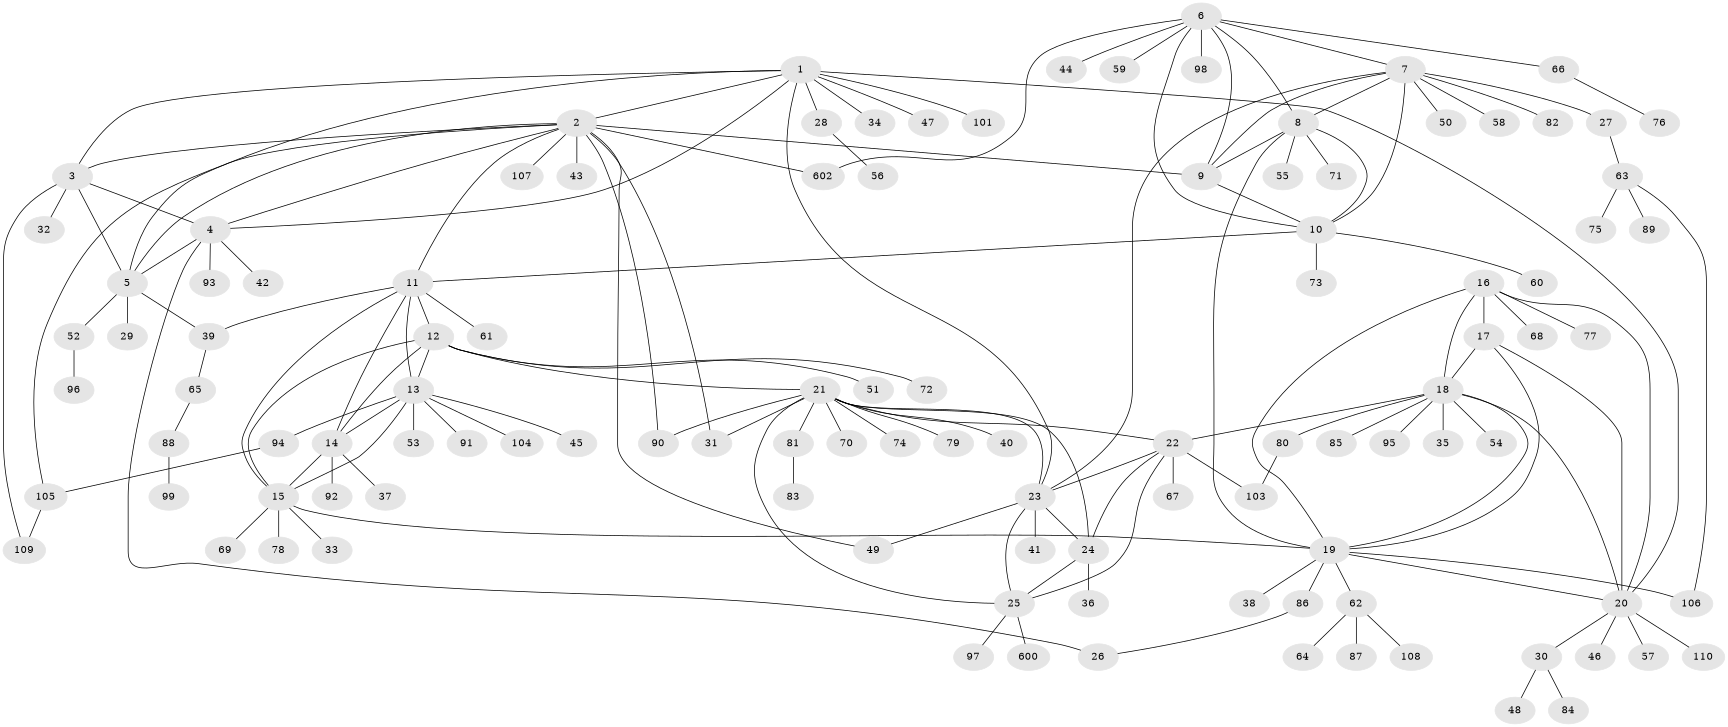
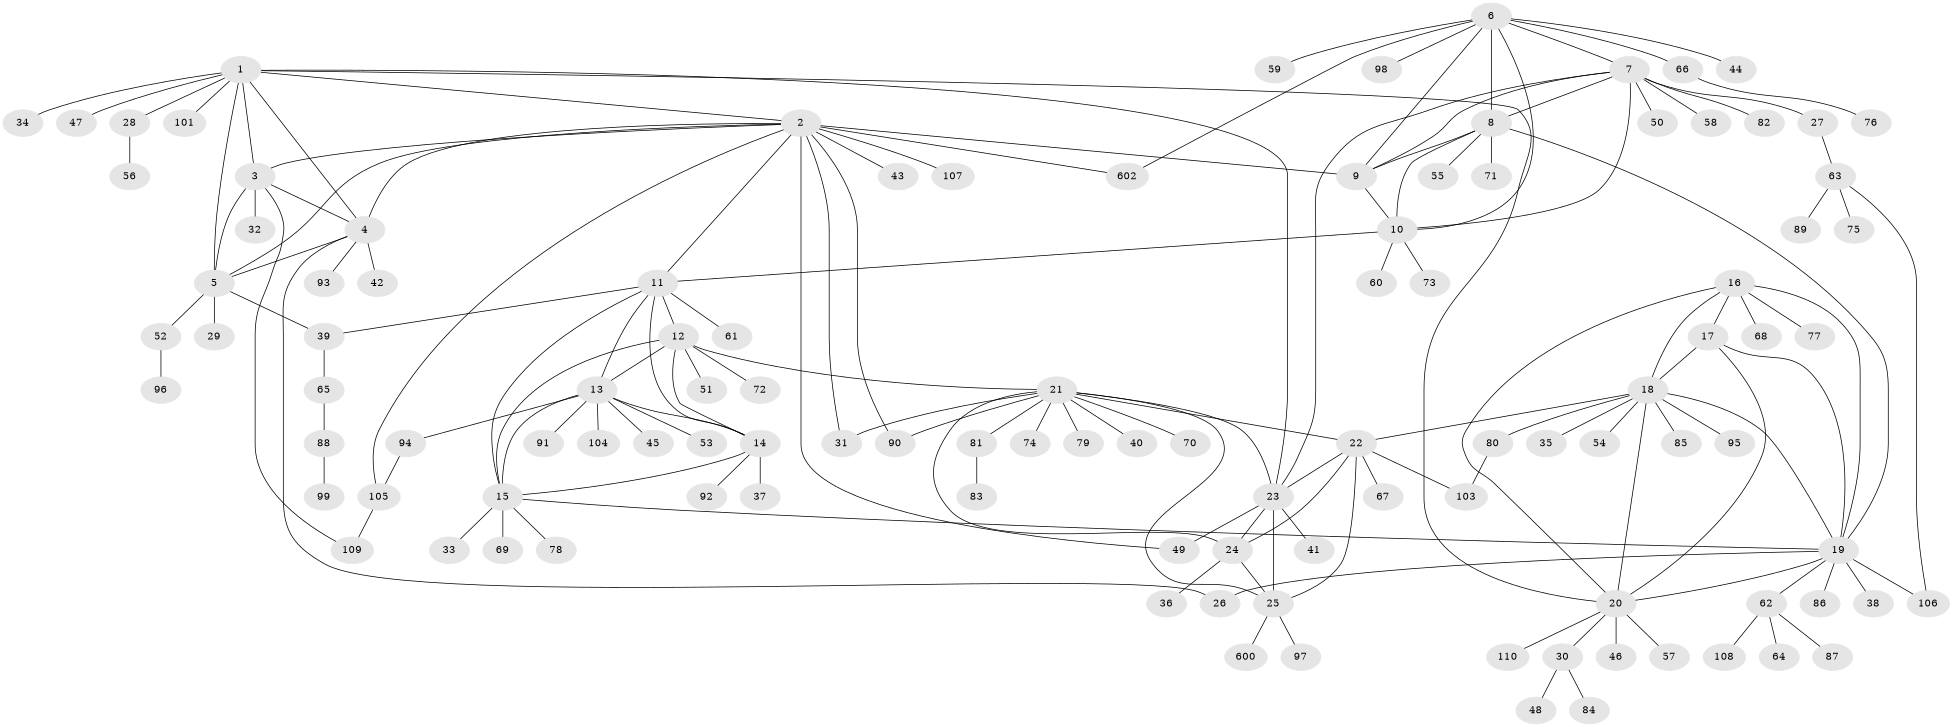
(1204, 637) -> (1525, 562)
